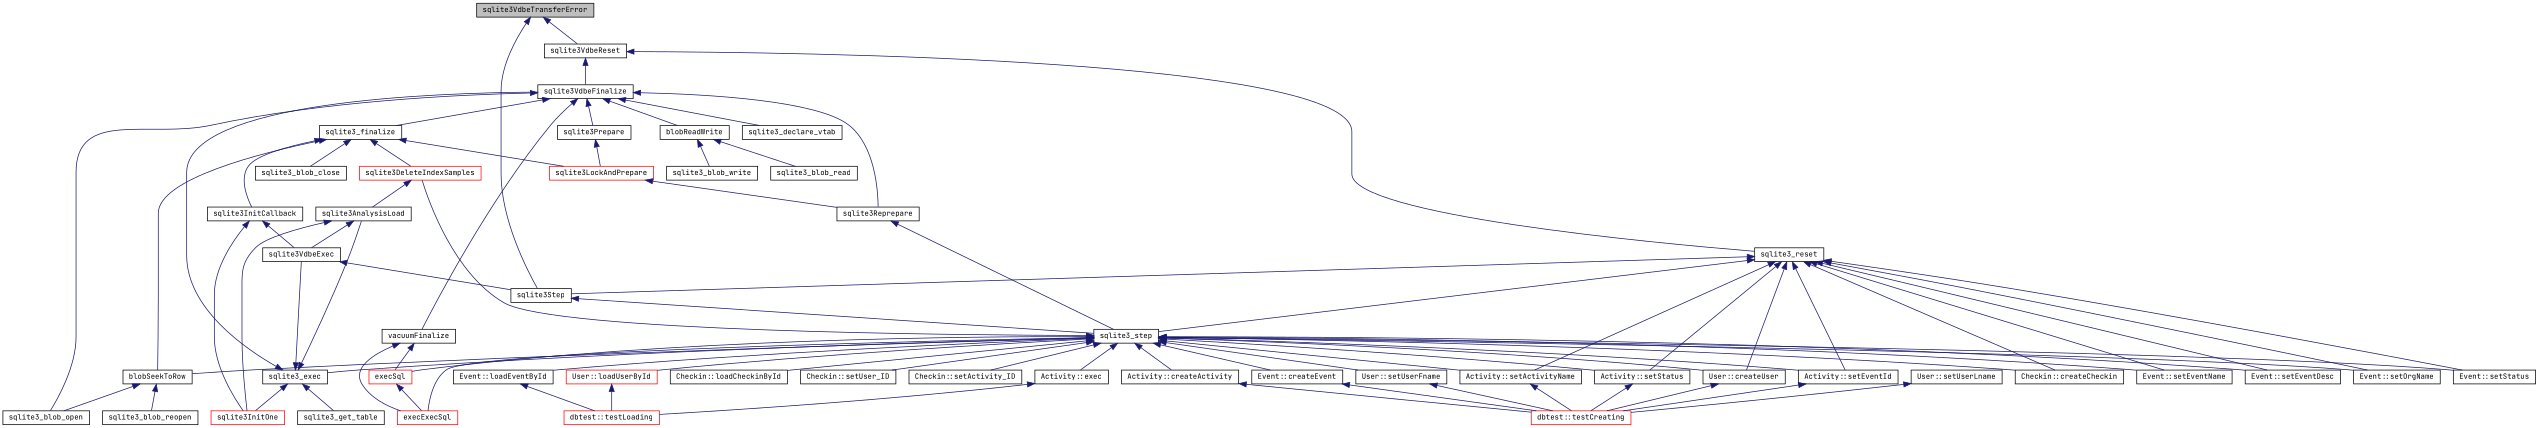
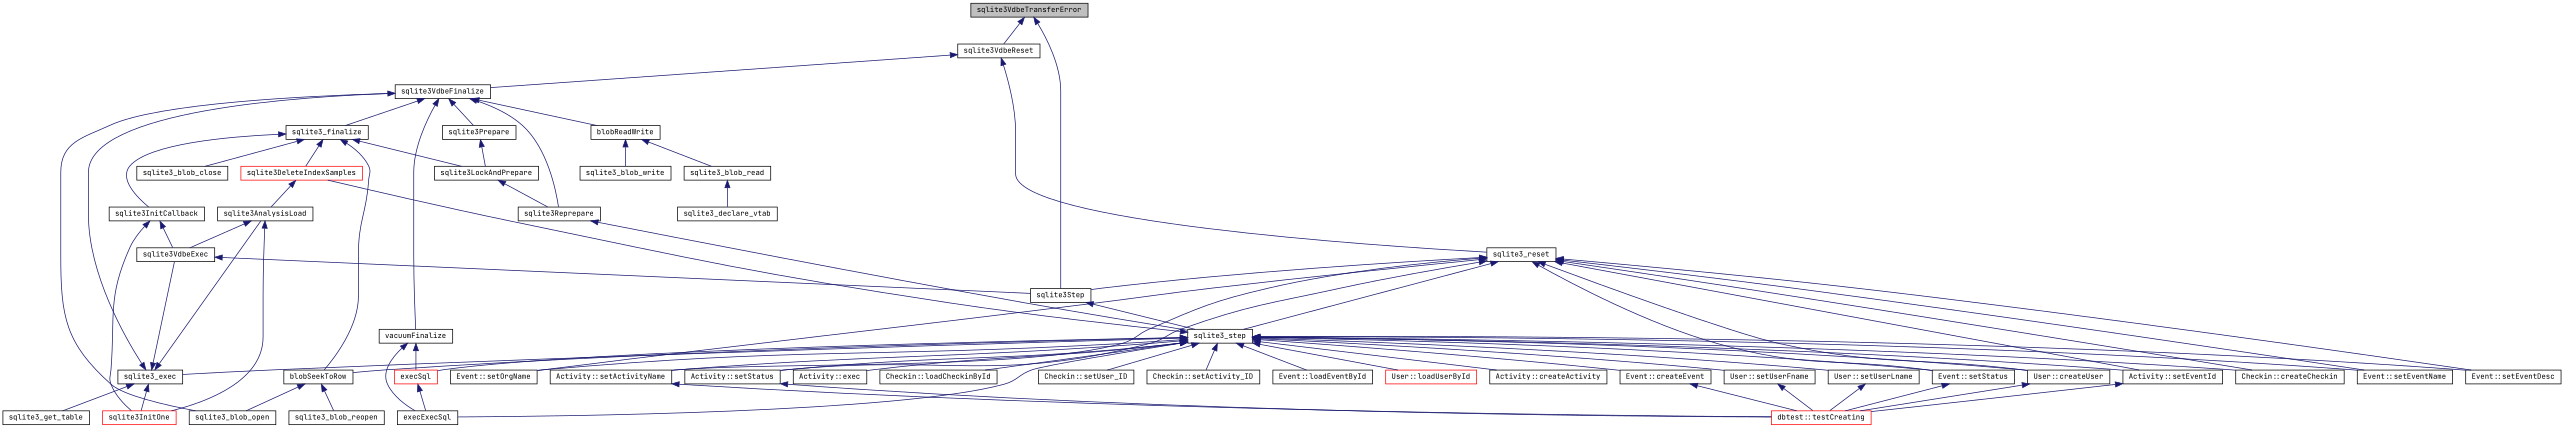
(693, 113) -> (727, 197)
(602, 173) -> (487, 173)
none -> (1544, 350)
(1389, 398) -> (1894, 398)
(428, 418) -> (428, 418)
(612, 418) -> none
